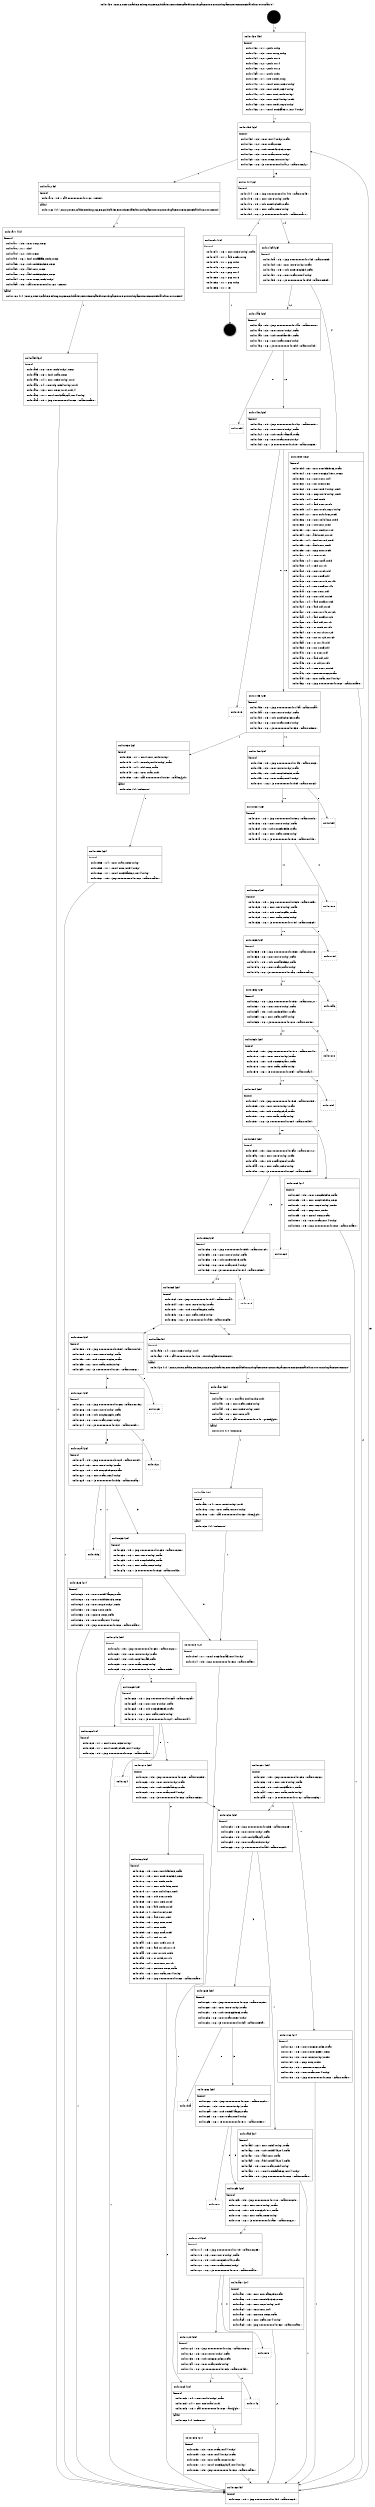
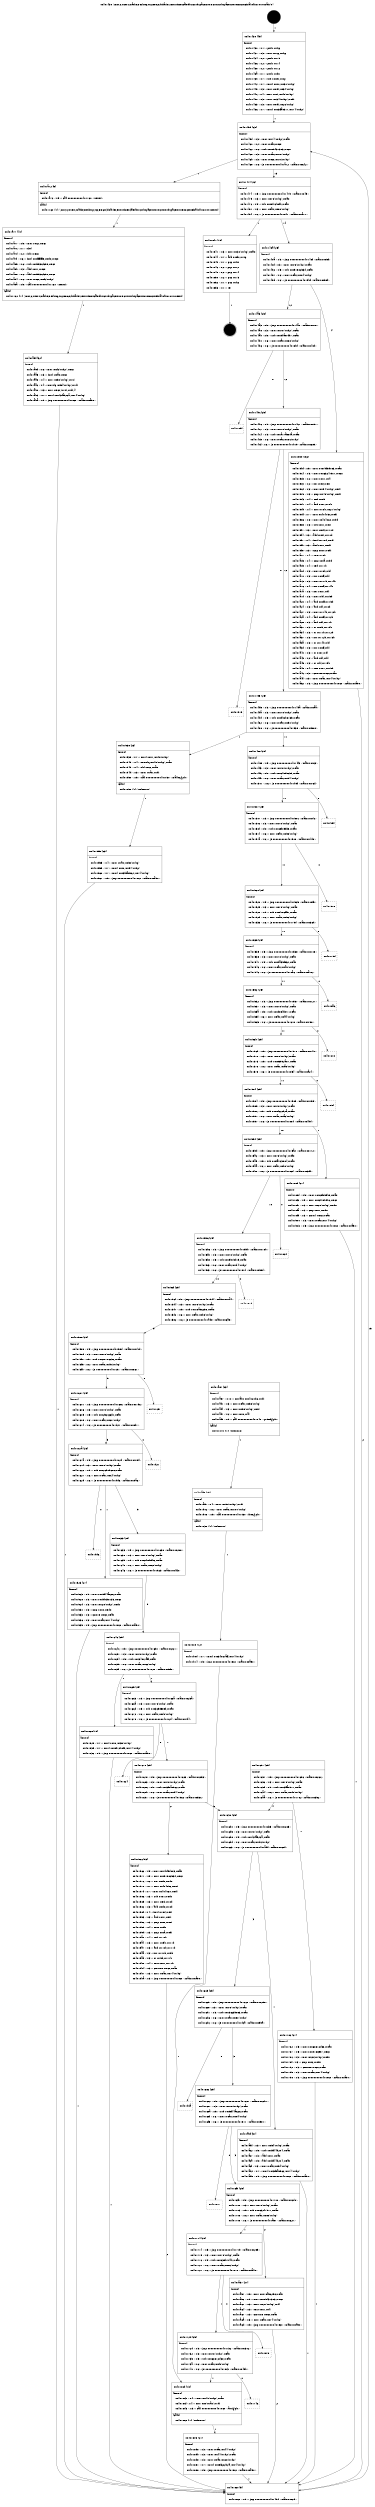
(249, 1354) -> none
(186, 1607) -> (145, 1603)
none -> (264, 2251)
